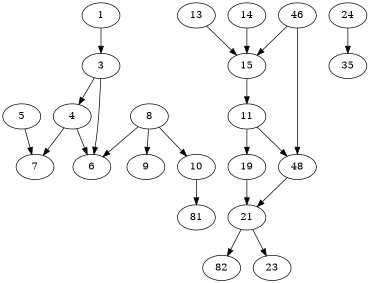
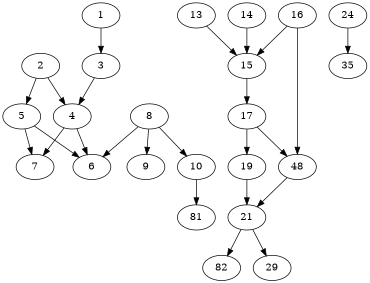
(297, 15) -> (297, 15)
none -> (41, 66)
(99, 113) -> (51, 137)
(247, 116) -> (247, 116)
(272, 268) -> (272, 268)
